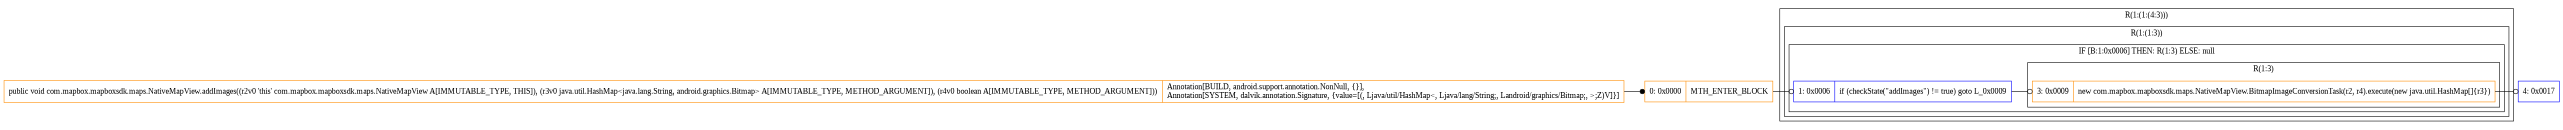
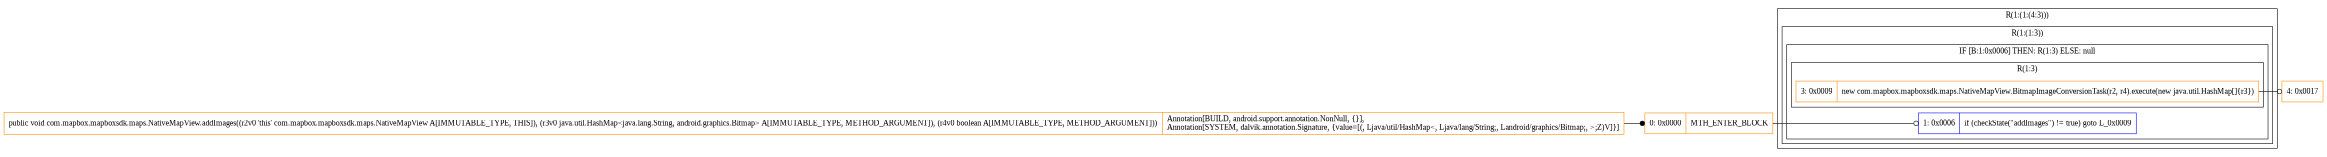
(2020, 92) -> none
(2539, 92) -> (2302, 92)
